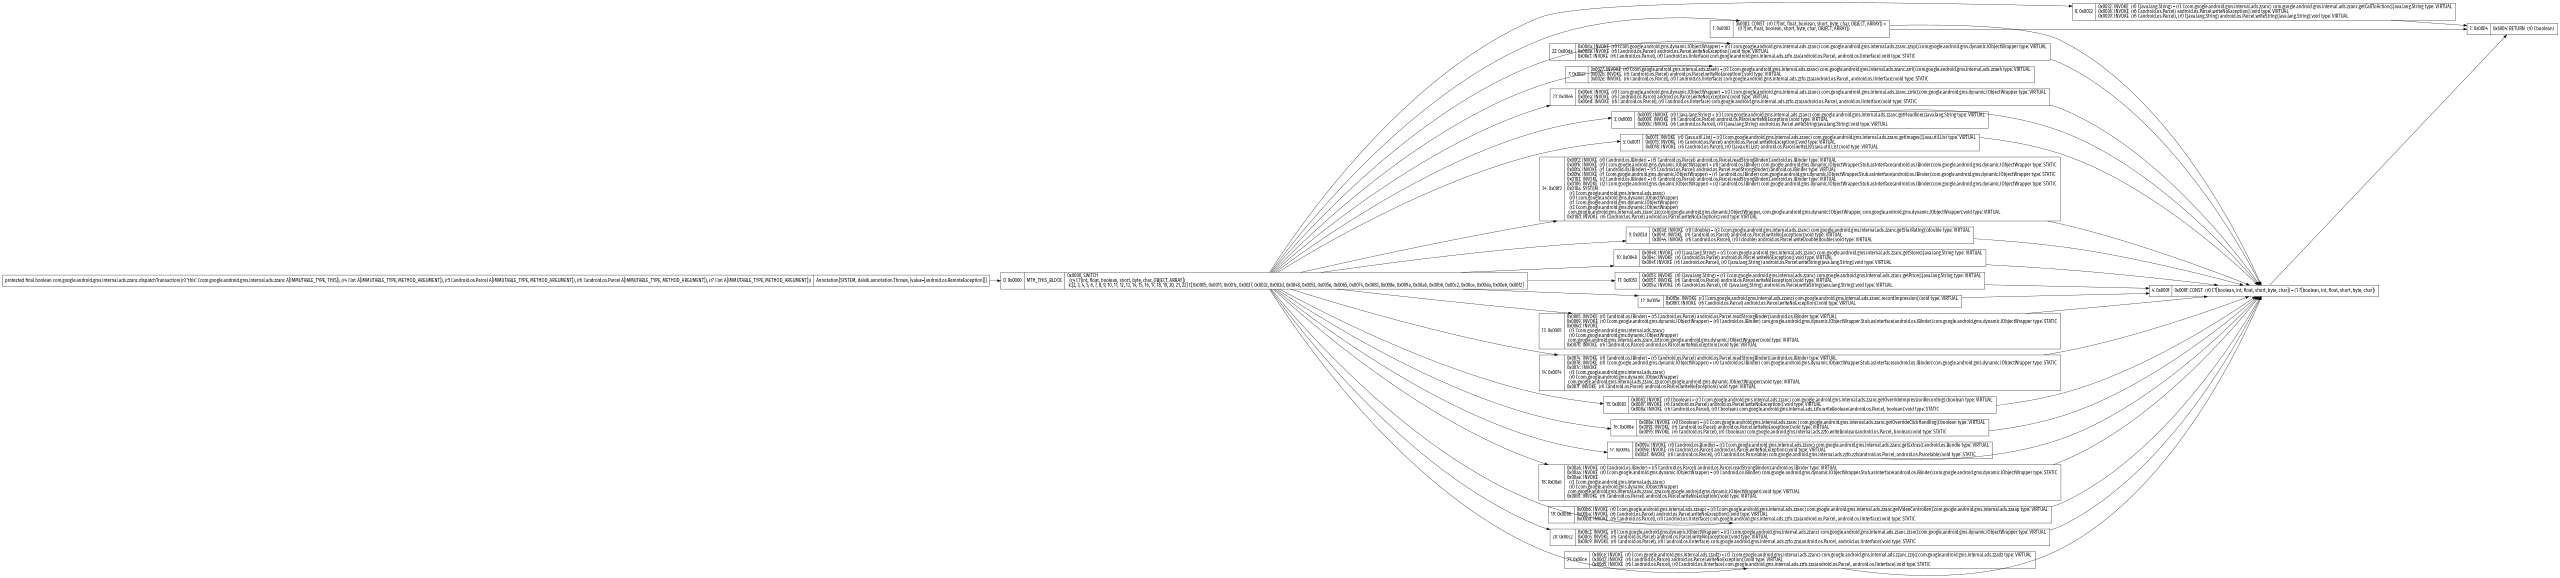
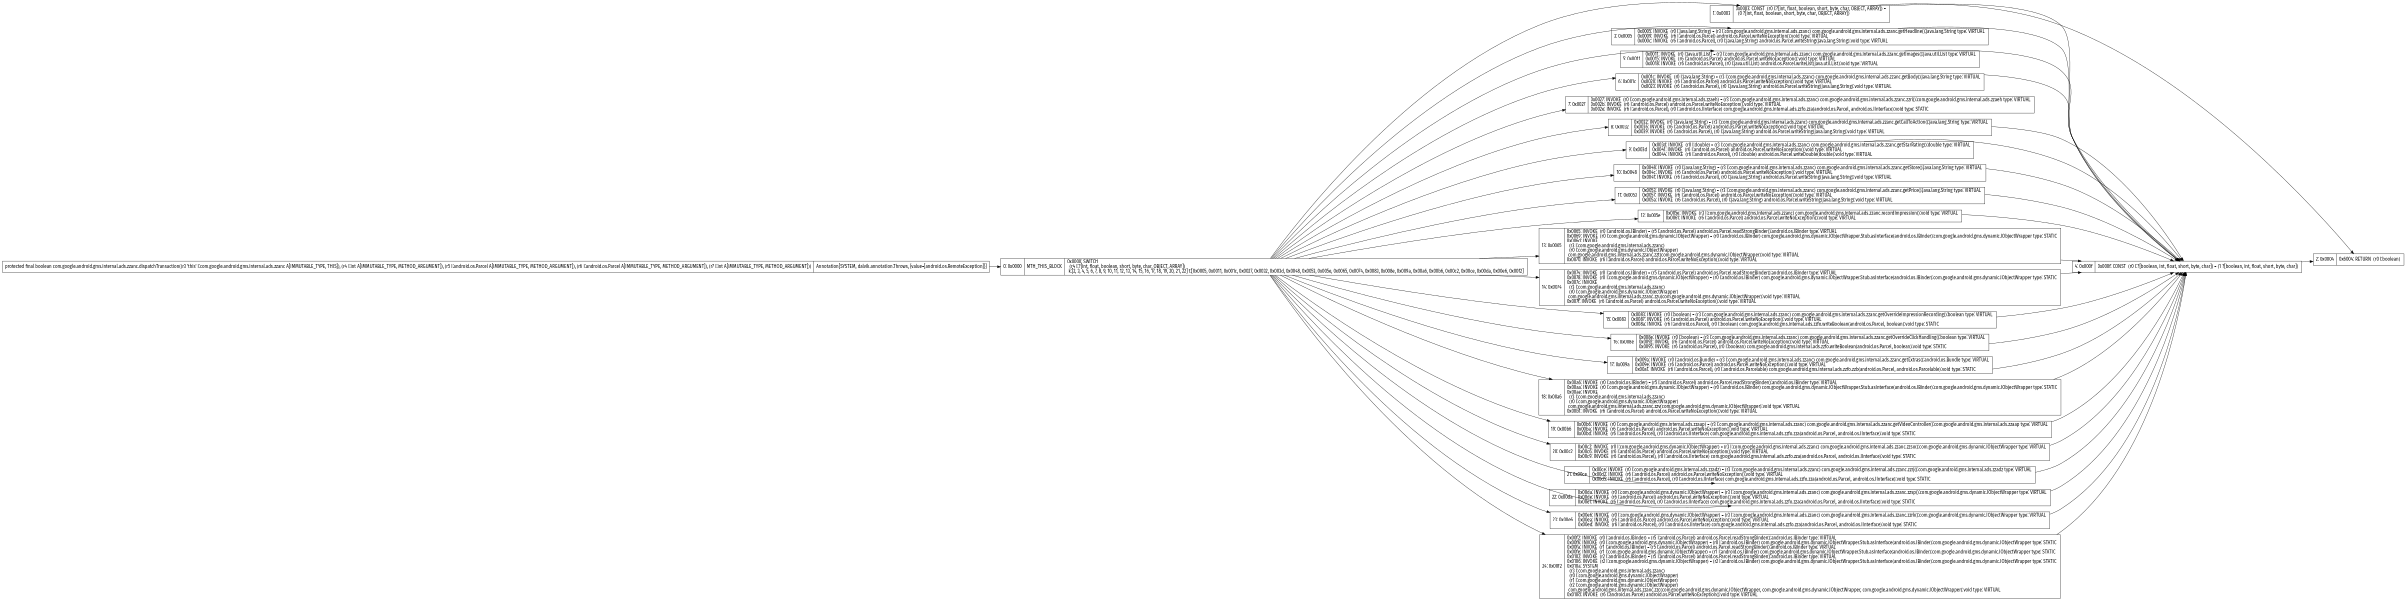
(2427, 23) -> (2104, 166)
none -> (1800, 82)
